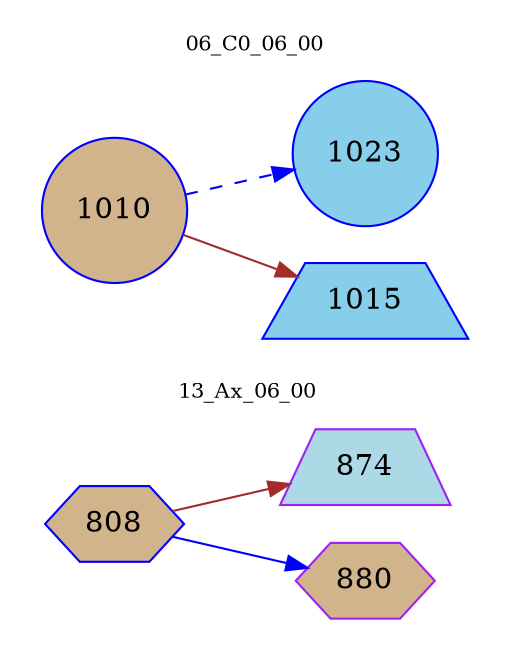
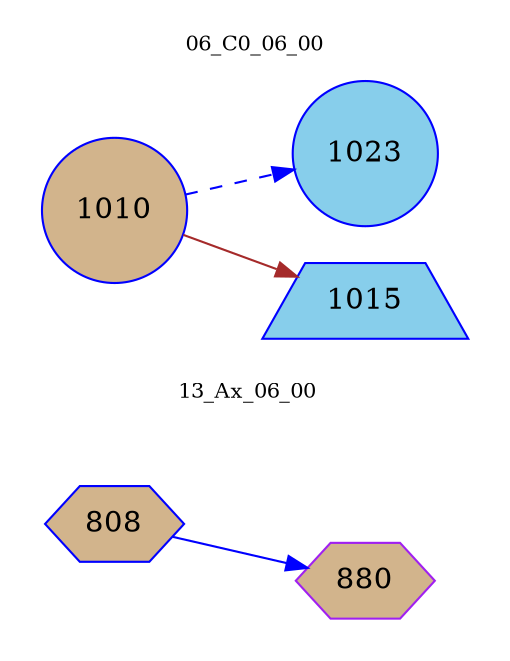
(365, 467) -> none
